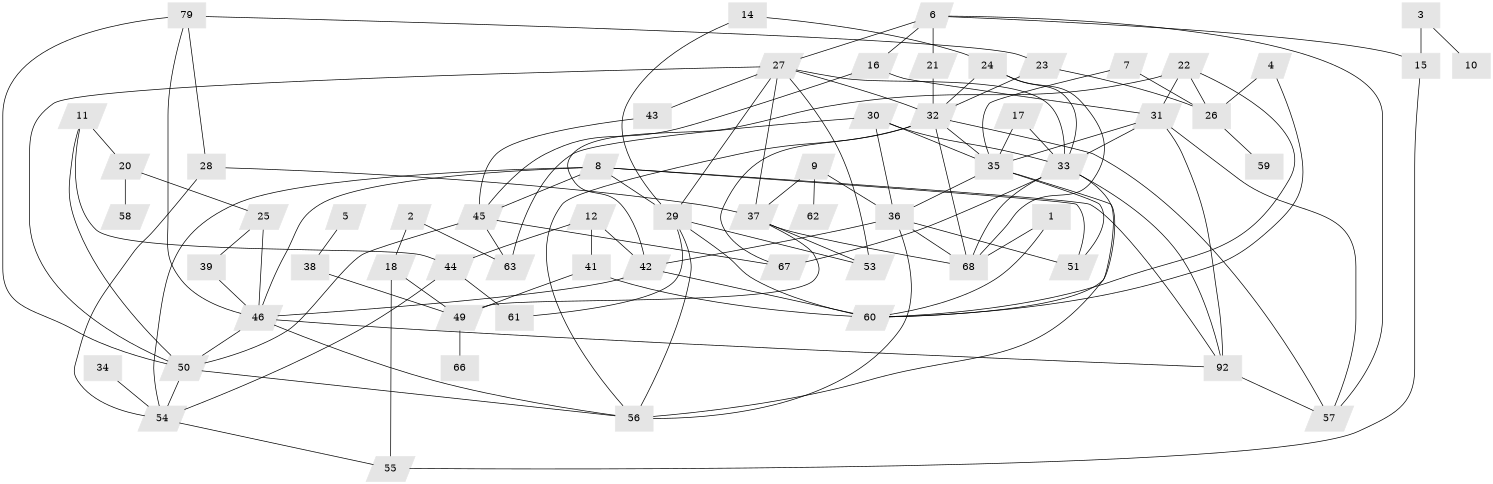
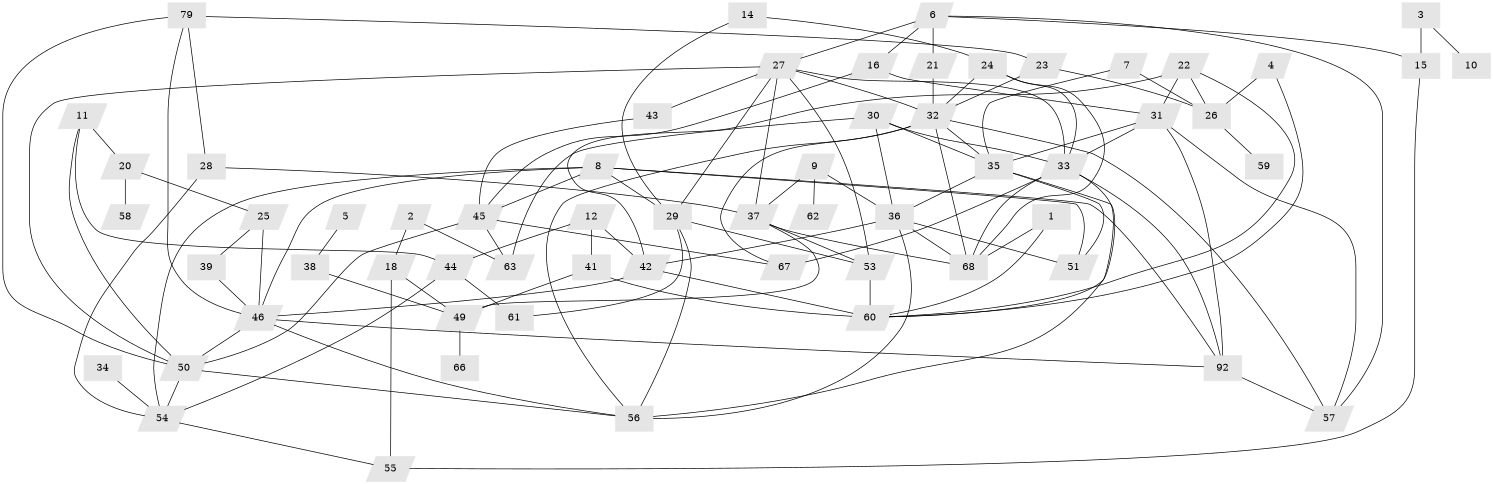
(1018, 116) -> none
(765, 285) -> (870, 293)
